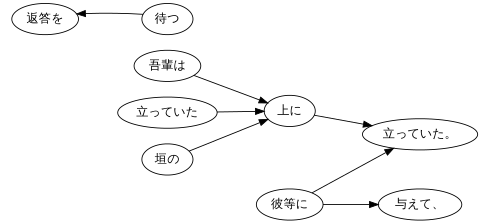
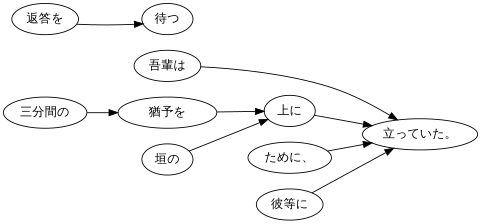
(114, 13) -> (106, 25)
(227, 88) -> (299, 79)
none -> (45, 113)
(167, 113) -> (167, 113)
none -> (290, 158)
(420, 205) -> none
